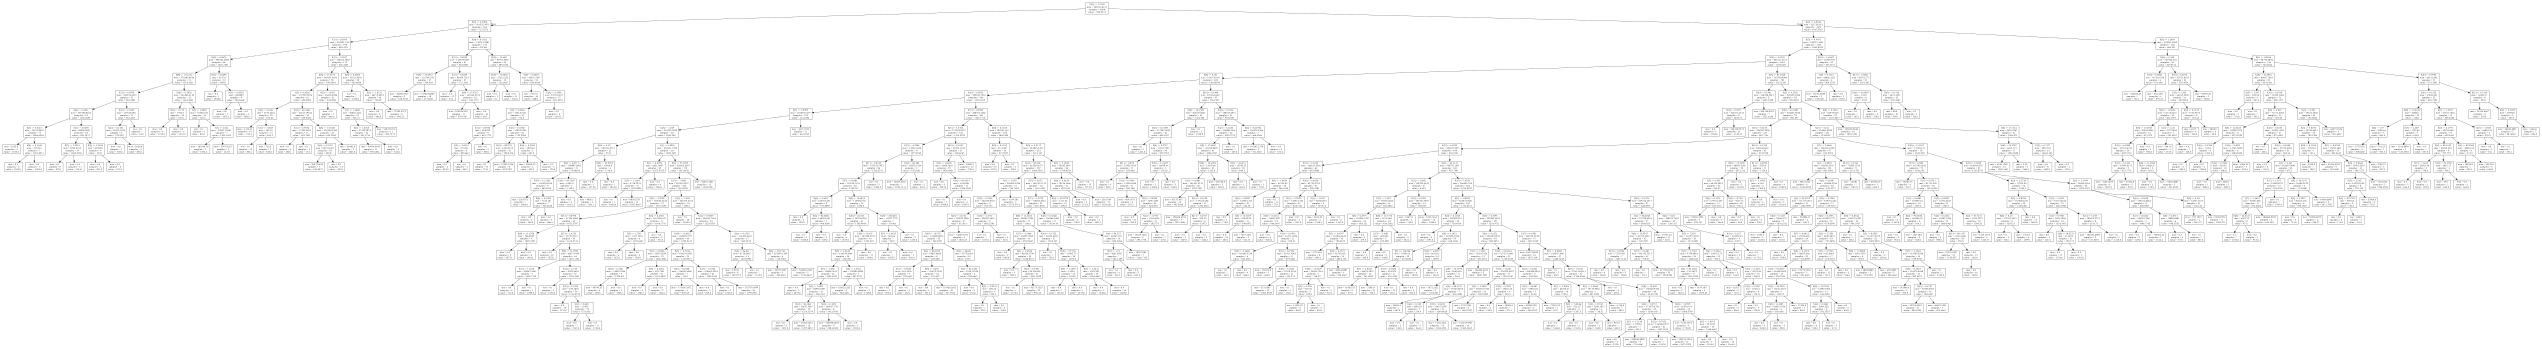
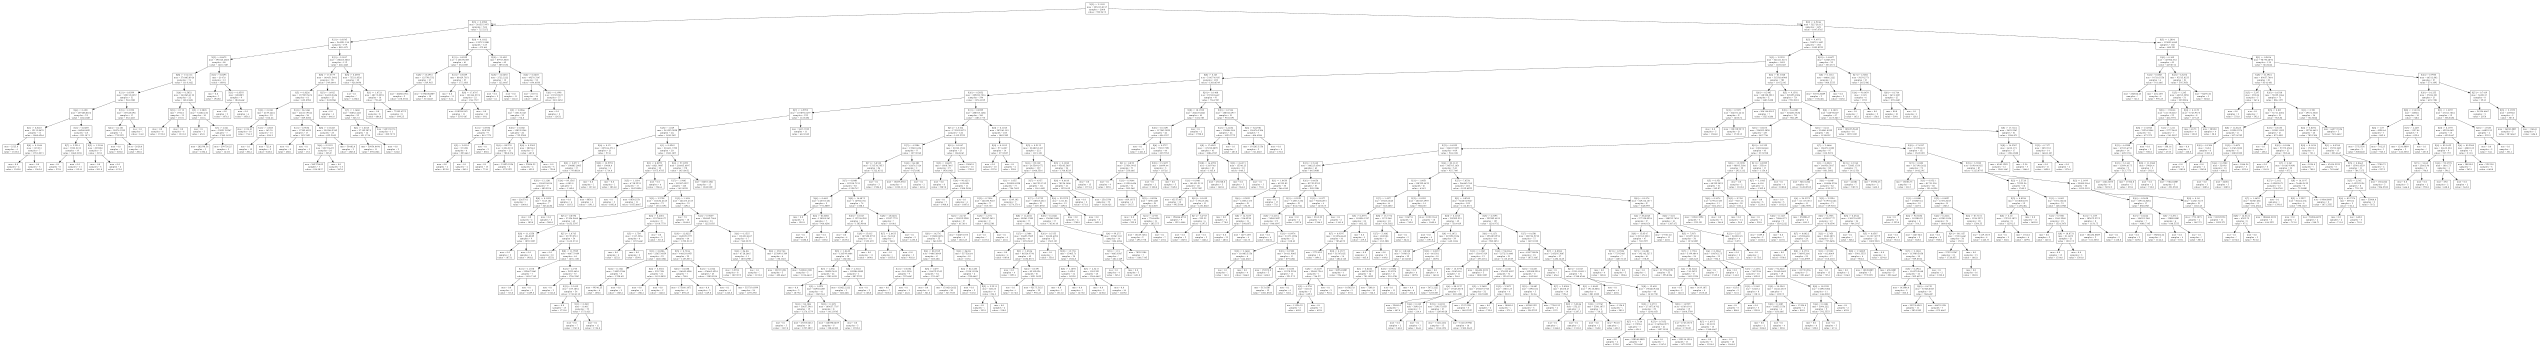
none -> (1861, 87)
